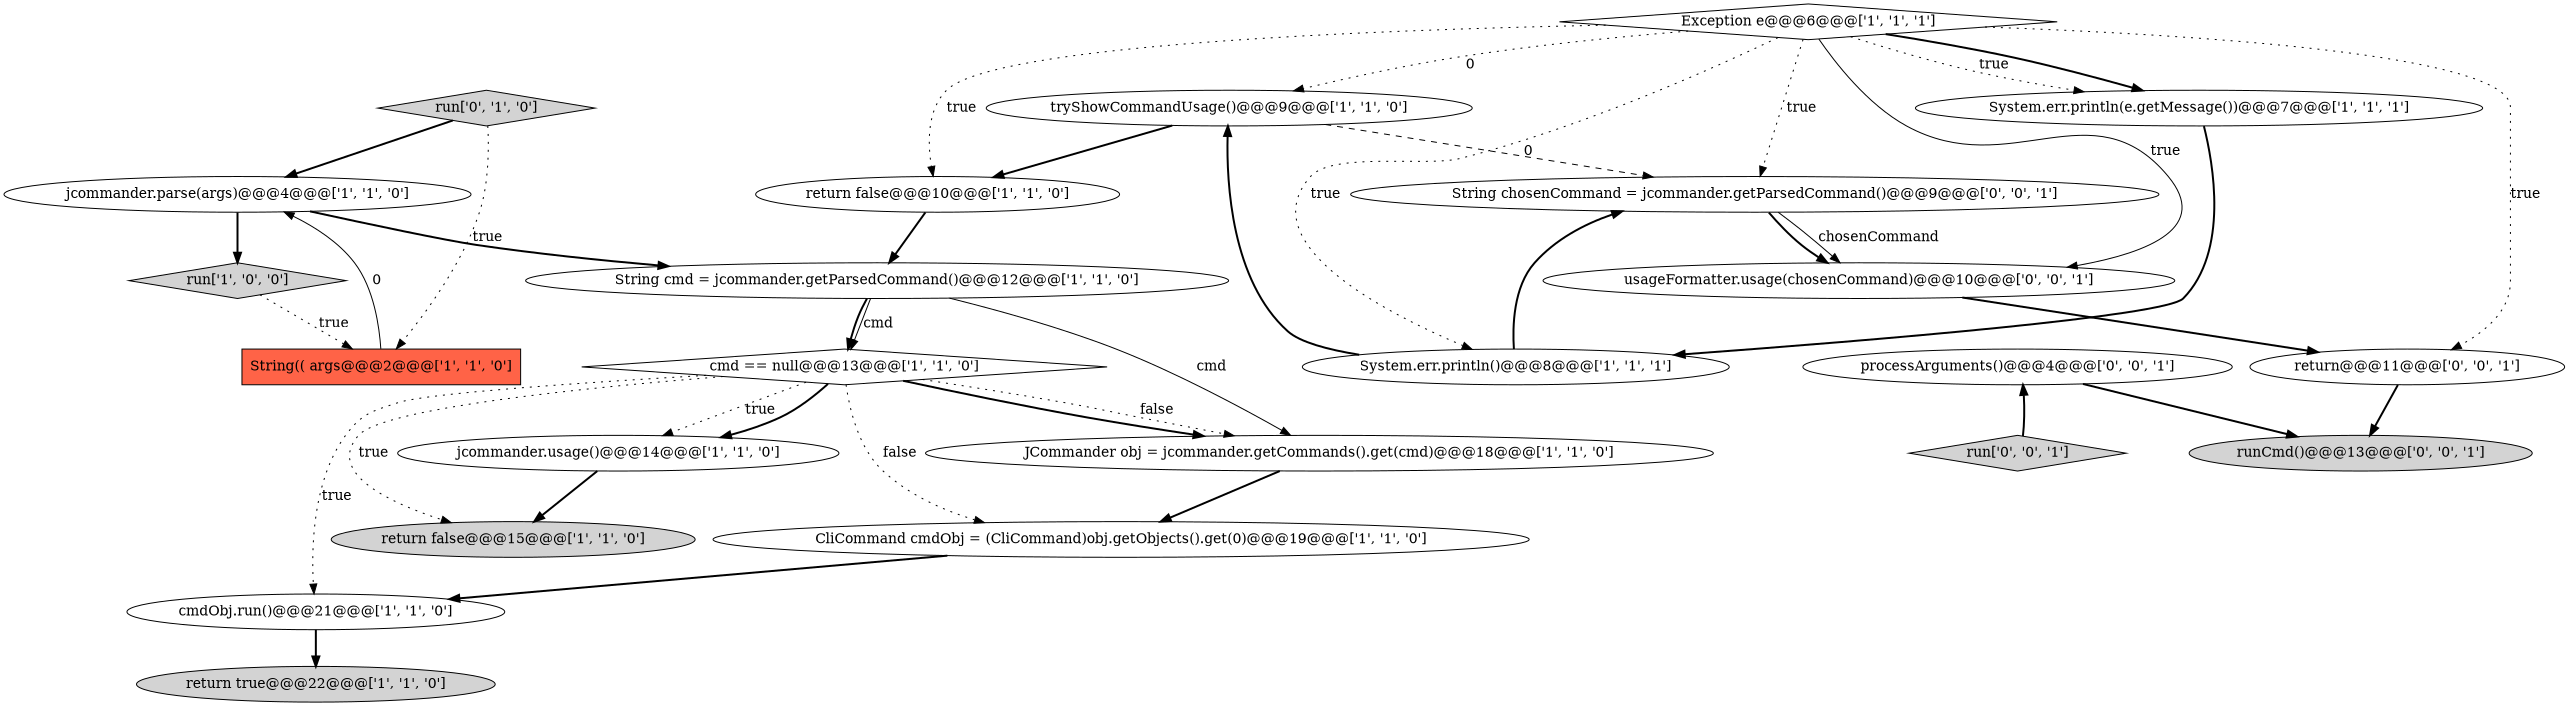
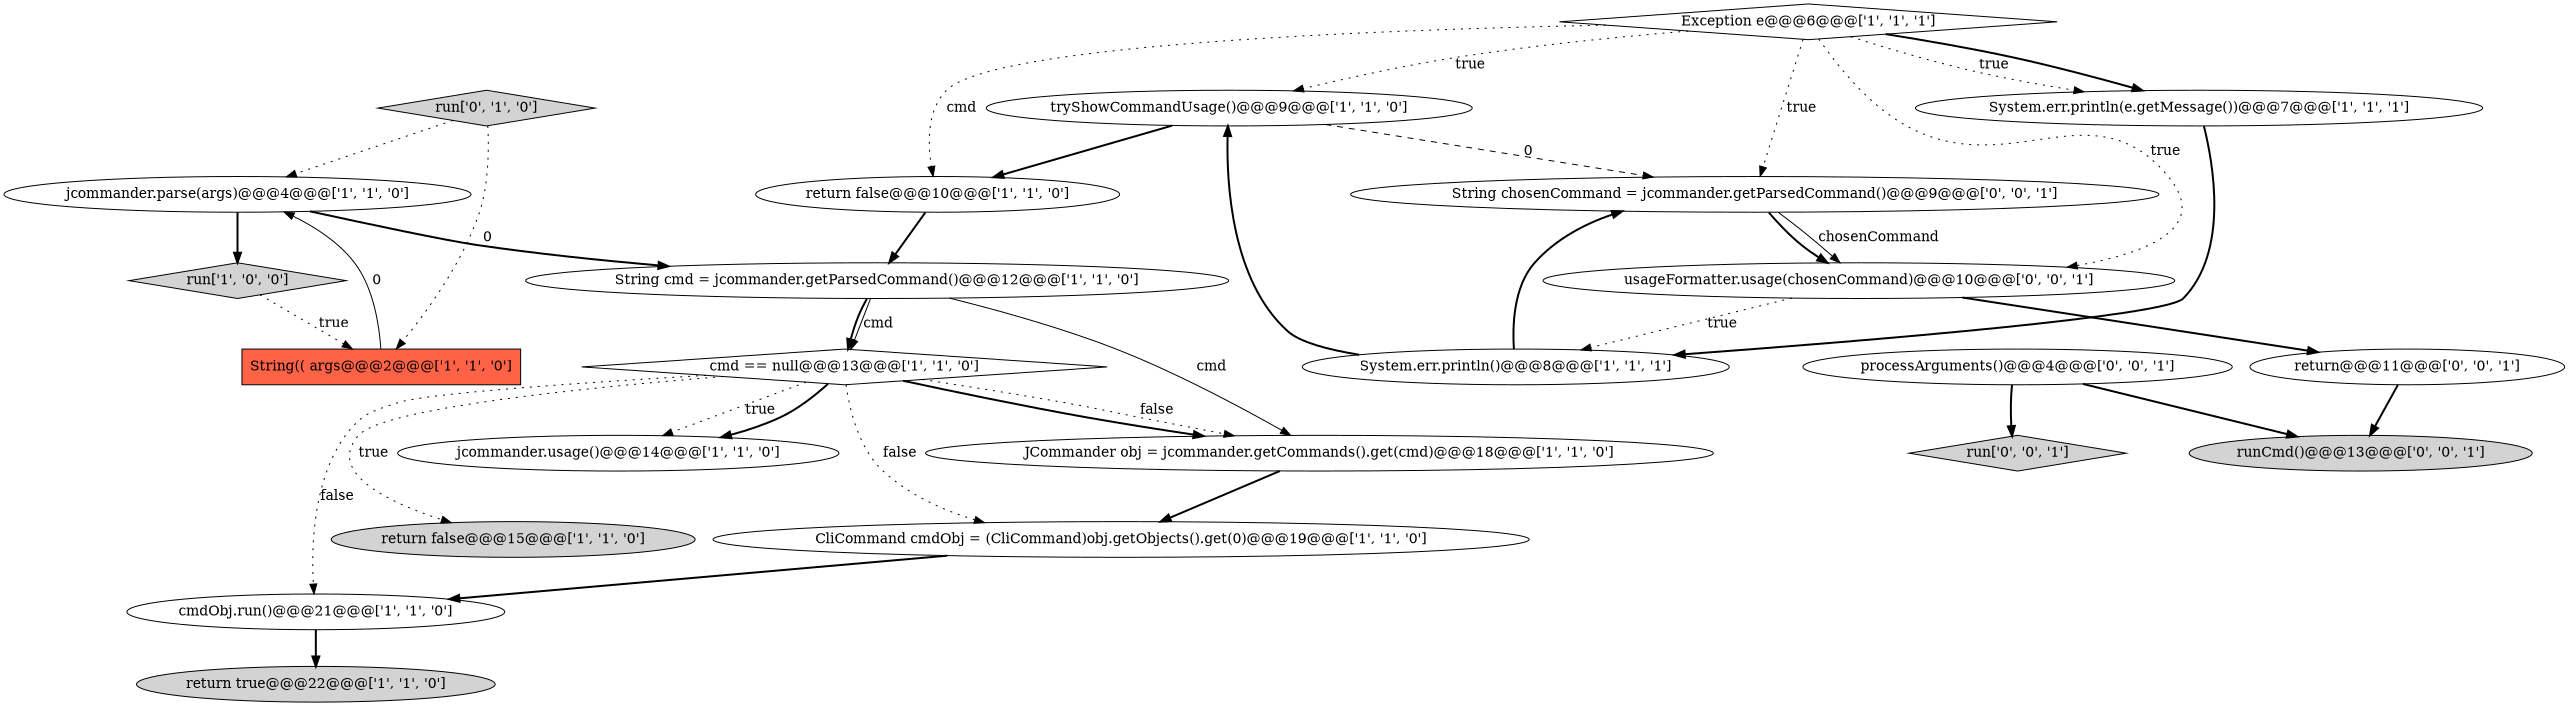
(2384, 58) -> none
(1471, 65) -> (1471, 65)
(962, 108) -> (962, 108)
(2061, 137) -> (2061, 137)
(374, 147) -> (374, 147)
(1424, 161) -> (1691, 323)
(488, 238) -> (488, 238)
(2024, 416) -> (2011, 405)
(570, 493) -> none
(337, 496) -> (337, 496)
